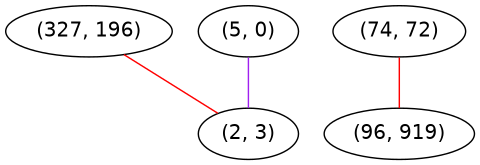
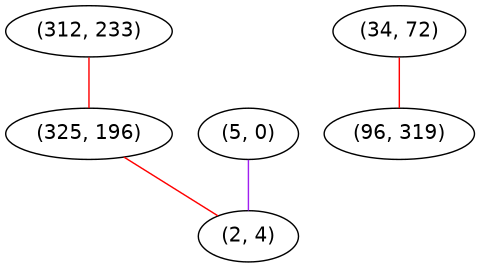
none -> (89, 31)
(89, 31) -> (89, 134)
(399, 31) -> (399, 31)
(248, 134) -> (248, 236)
(399, 134) -> (399, 134)
